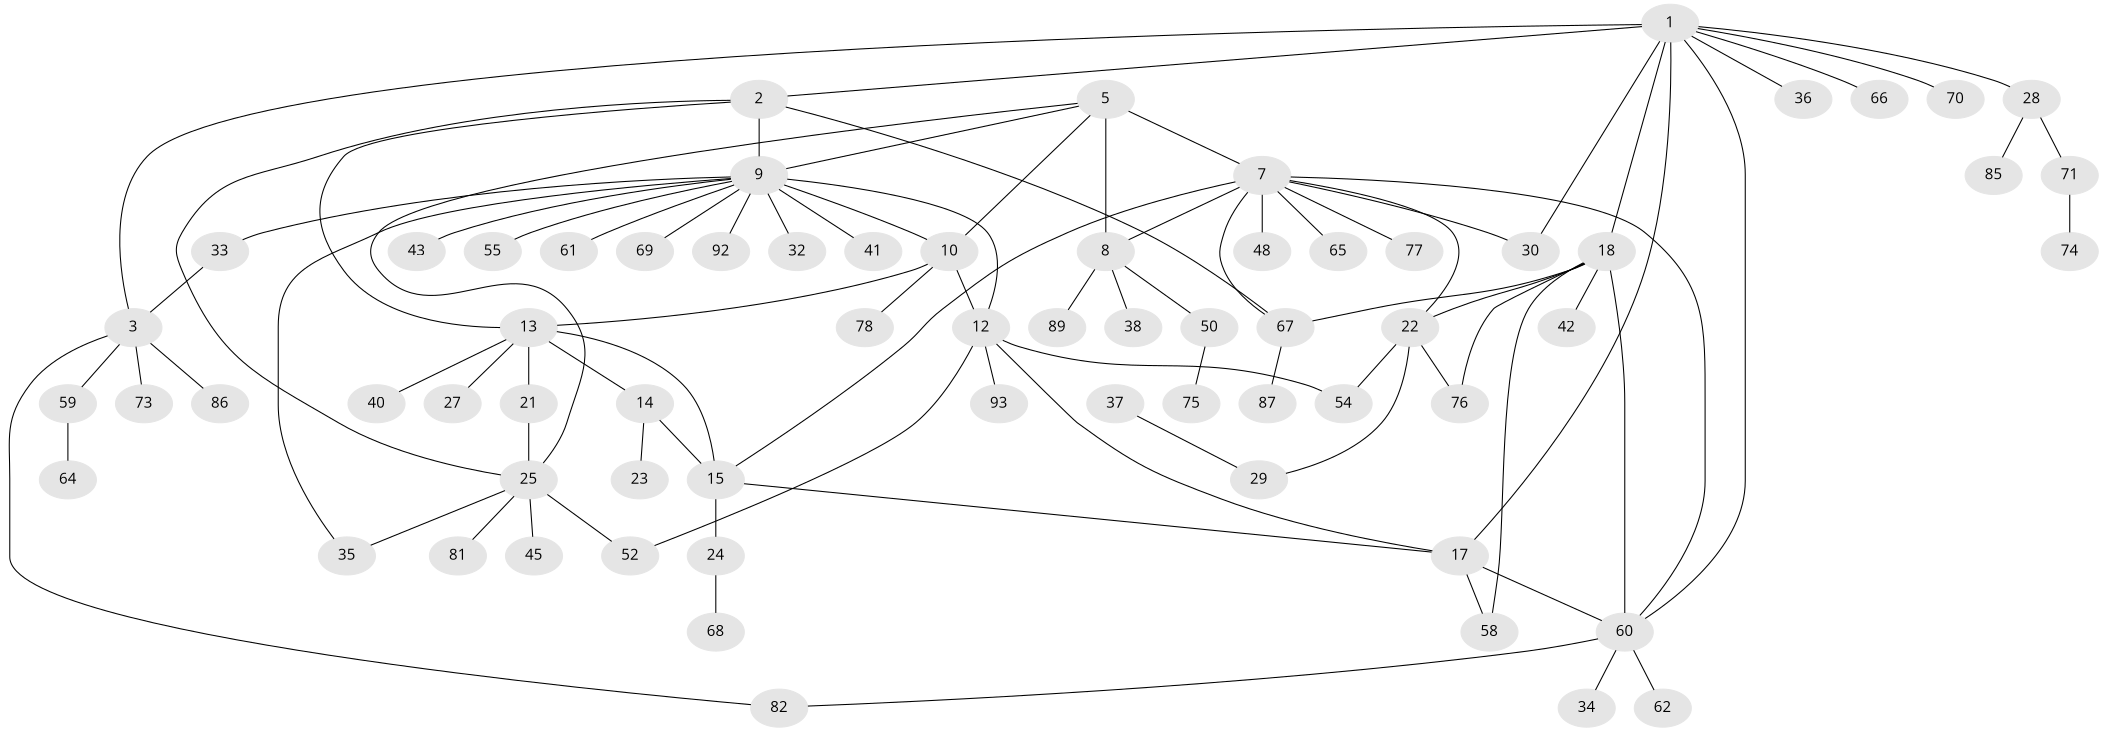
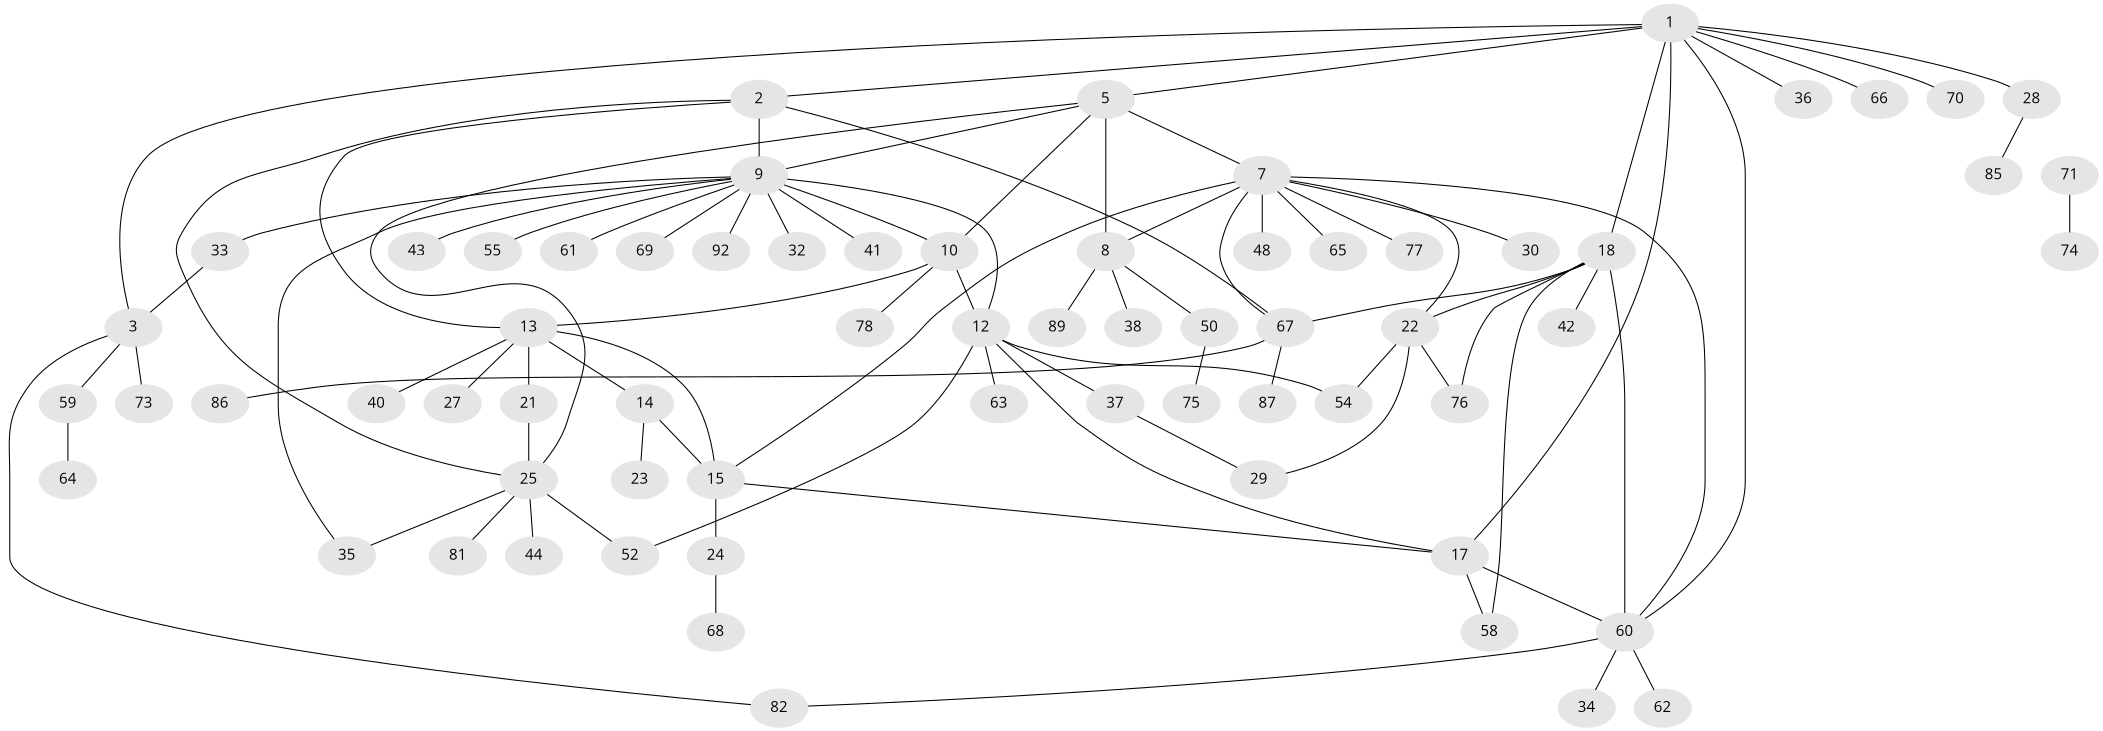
(1600, 137) -> (1388, 61)
(2051, 137) -> none
none -> (1043, 363)
(177, 366) -> (757, 377)
(999, 404) -> (999, 404)
(534, 556) -> (534, 556)
